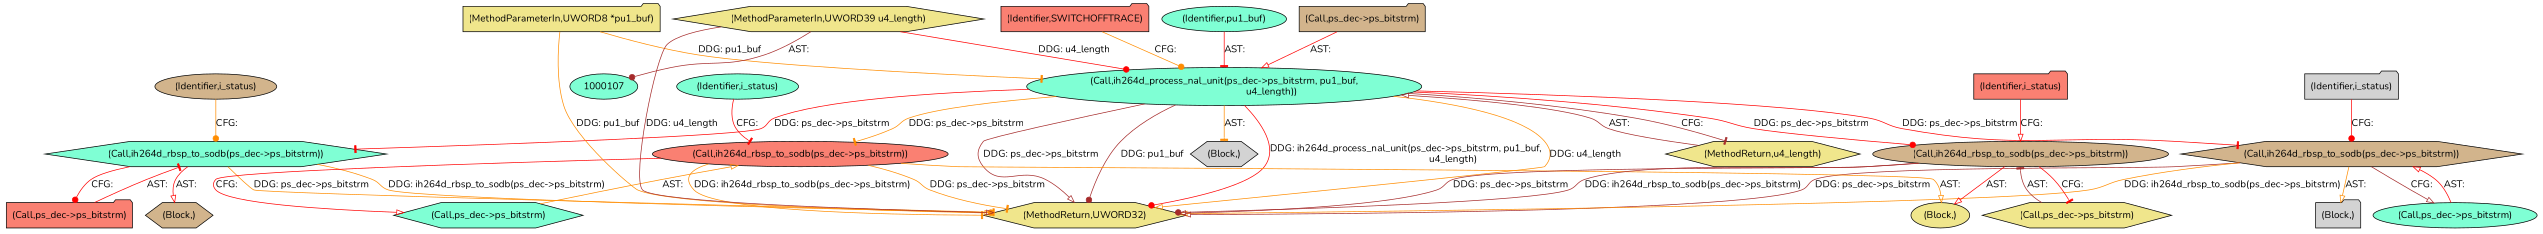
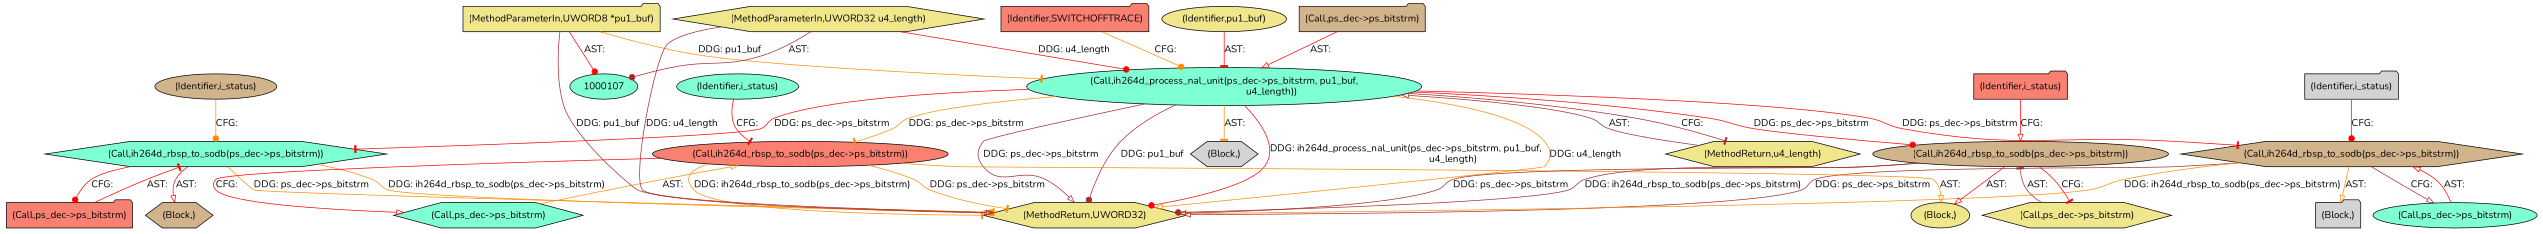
(828, 19) -> (828, 19)
(1224, 19) -> (1224, 19)
none -> (581, 50)
(638, 190) -> (638, 190)
